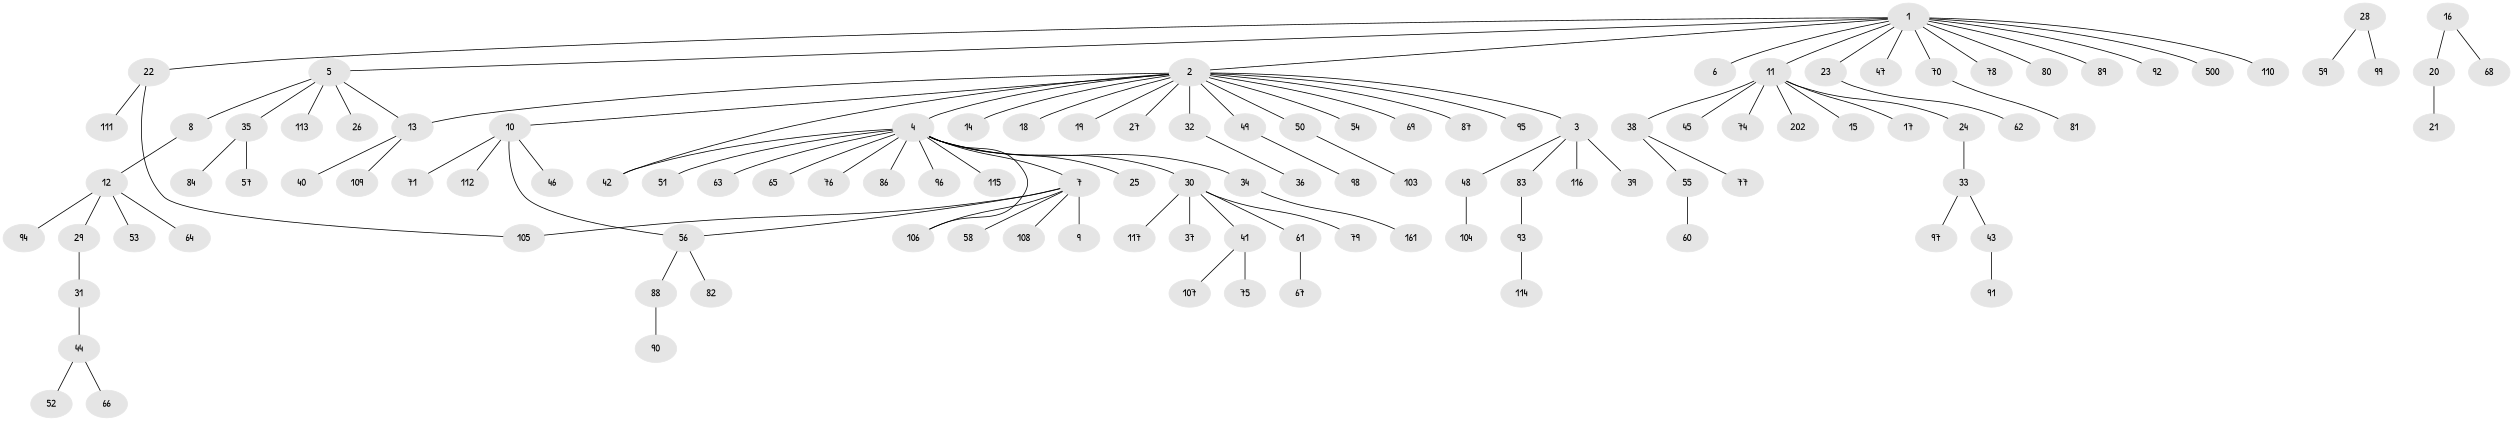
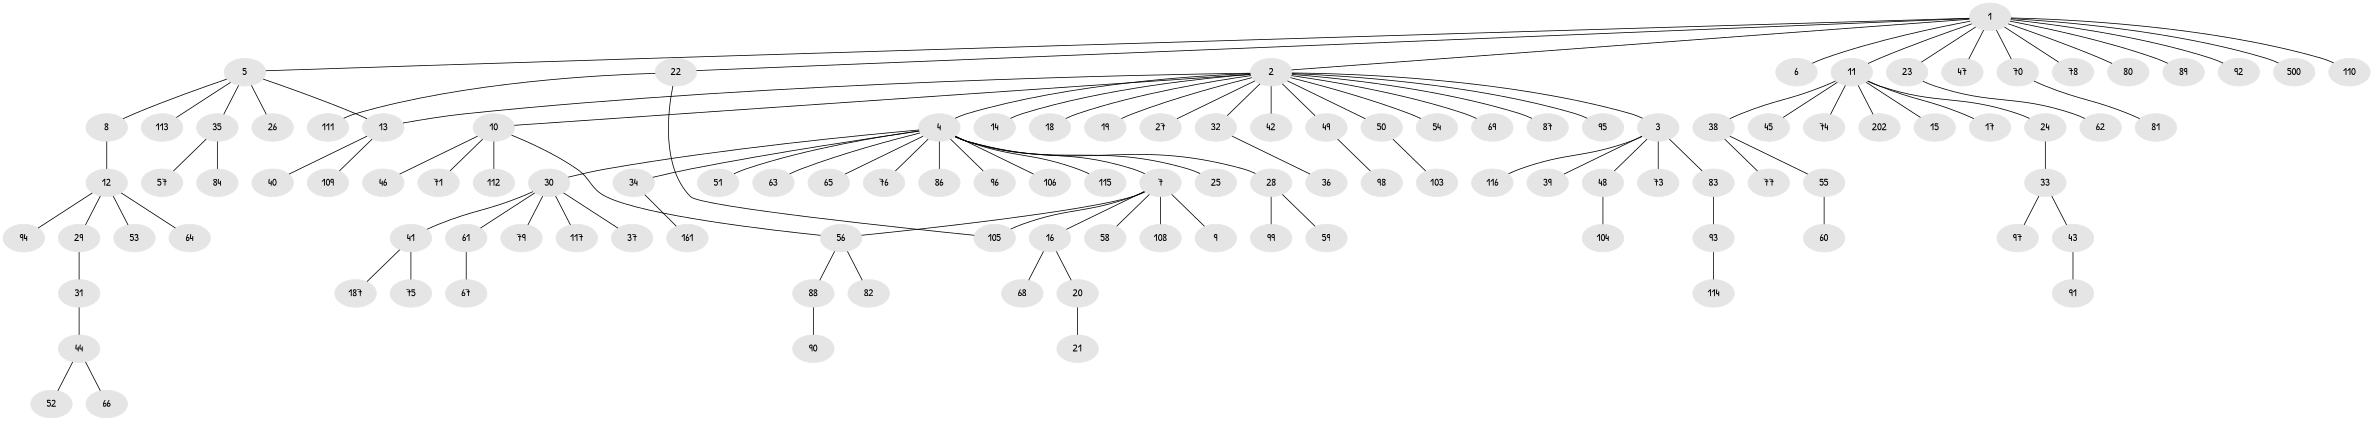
(756, 143) -> (1151, 155)
none -> (1658, 183)
(996, 210) -> (1105, 210)
(1190, 293) -> (356, 293)
